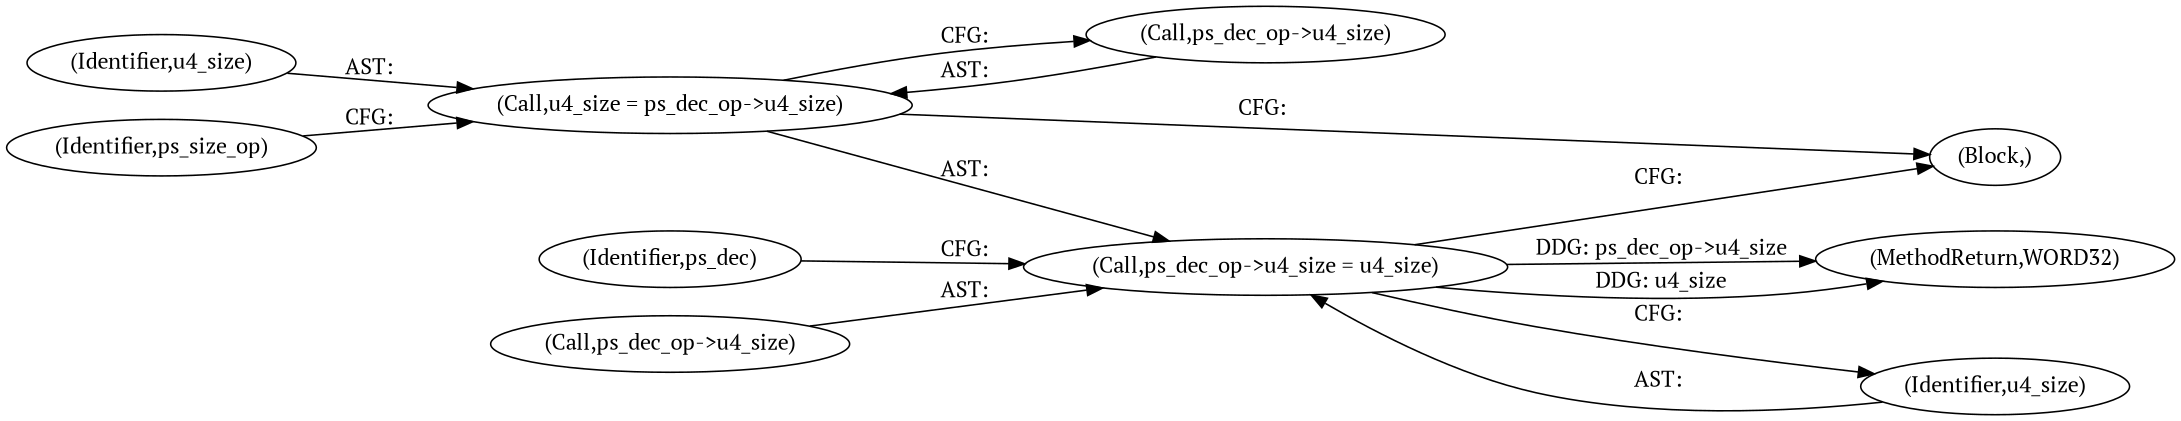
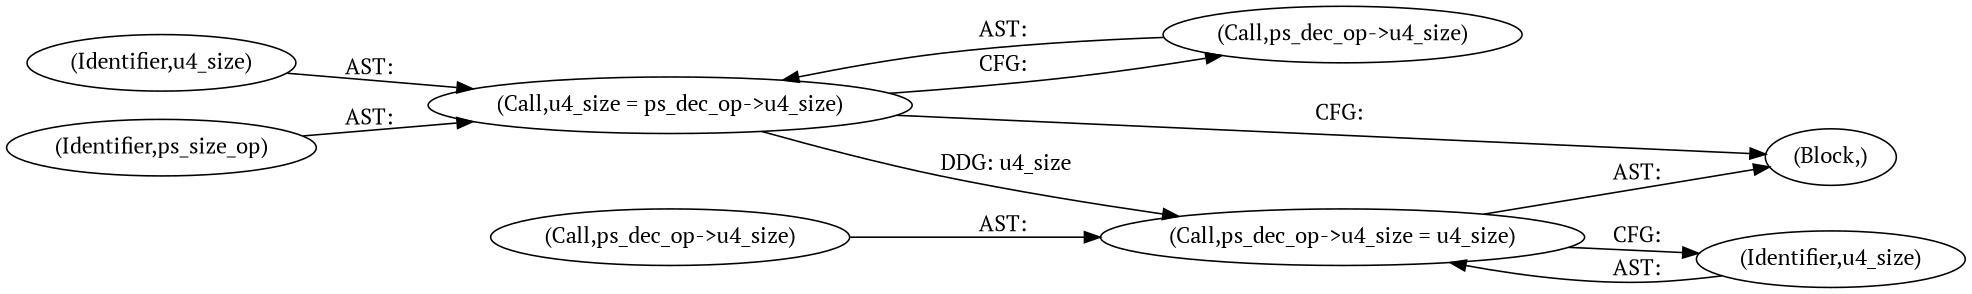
(372, 119) -> (372, 119)
(968, 170) -> (1006, 164)
(1661, 178) -> (1640, 174)
(670, 259) -> none
(1995, 259) -> none
